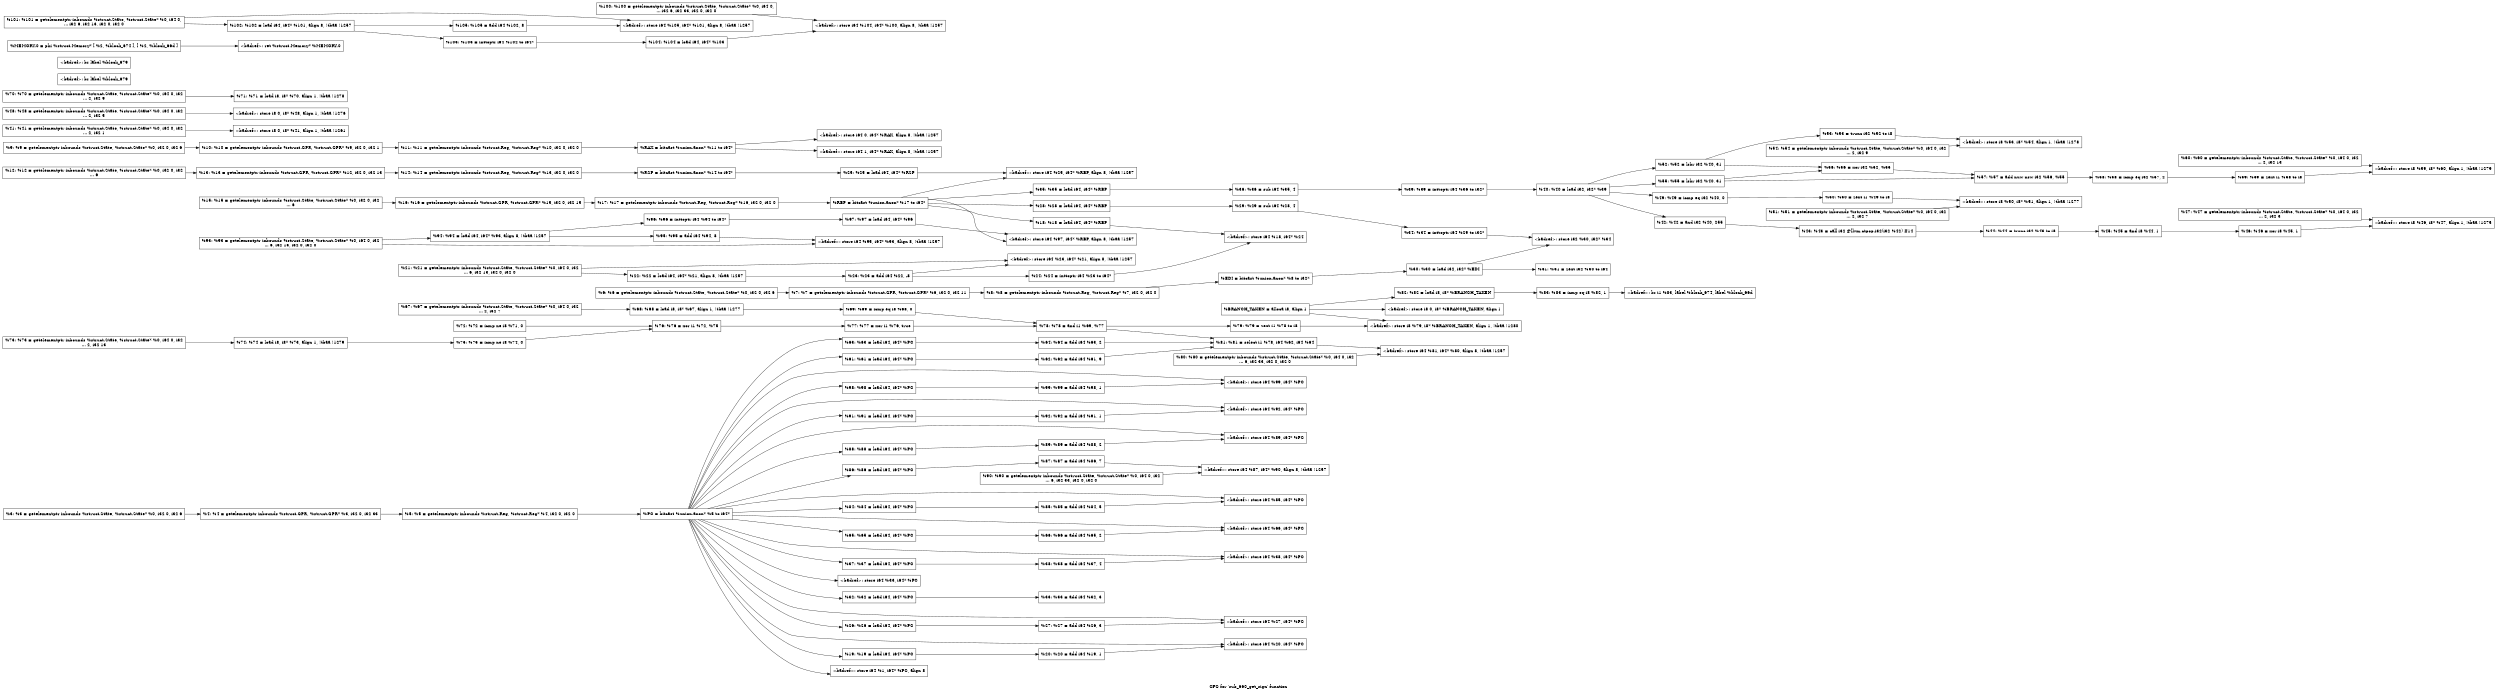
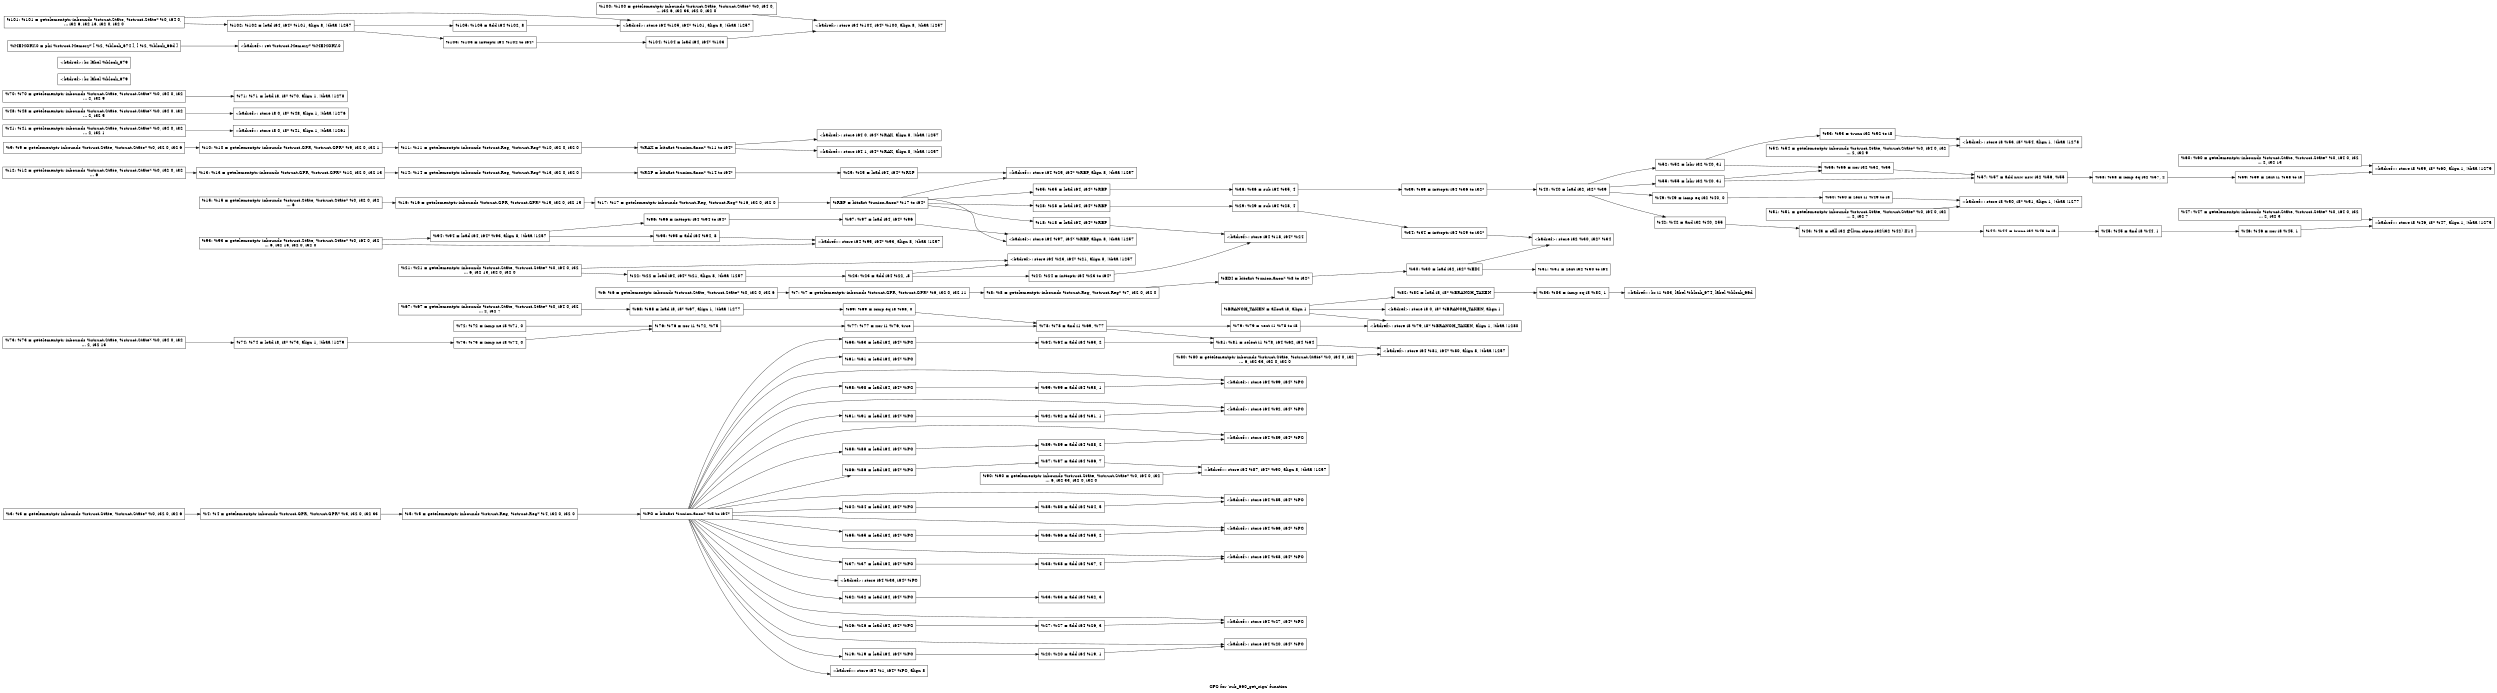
(1072, 359) -> none
